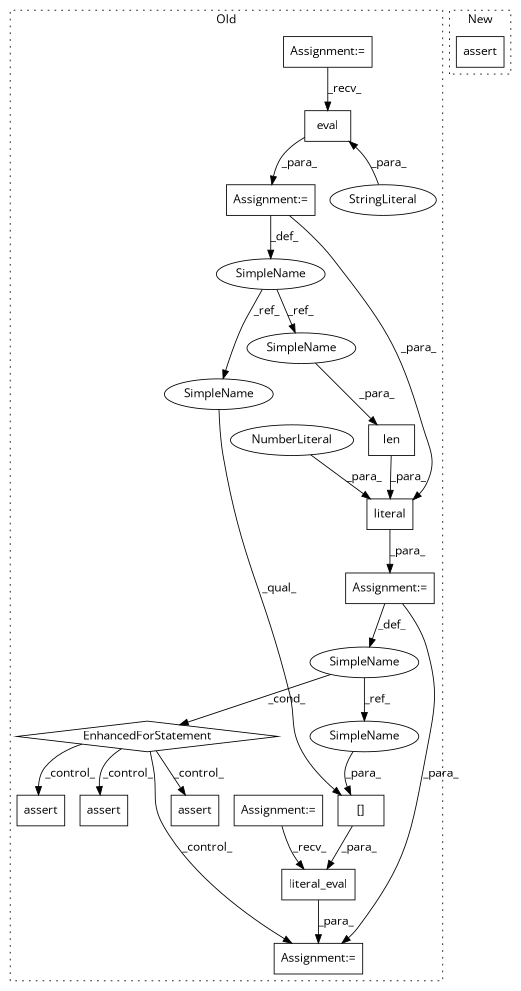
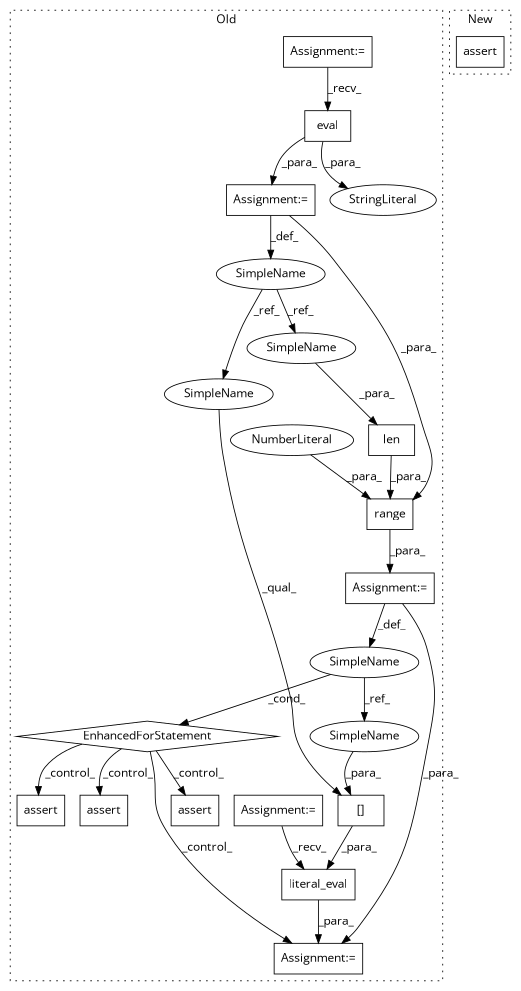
(369, 164) -> (324, 166)
(390, 514) -> (390, 514)
